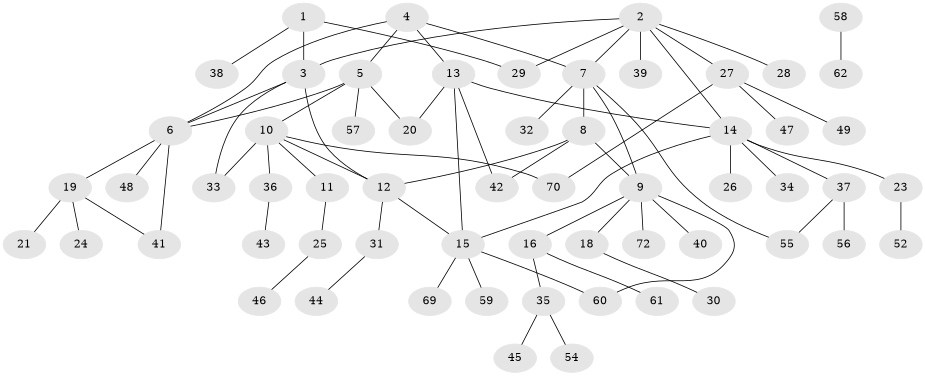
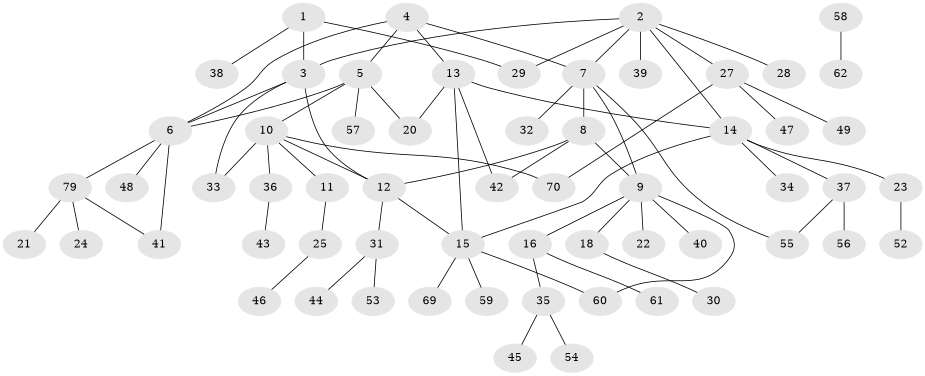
(70, 188) -> (70, 188)
(731, 188) -> none
(644, 245) -> (644, 245)
none -> (373, 301)
